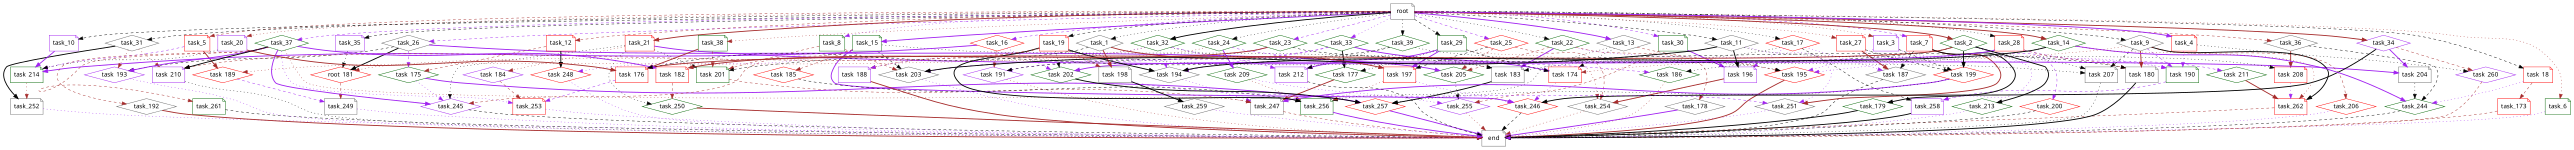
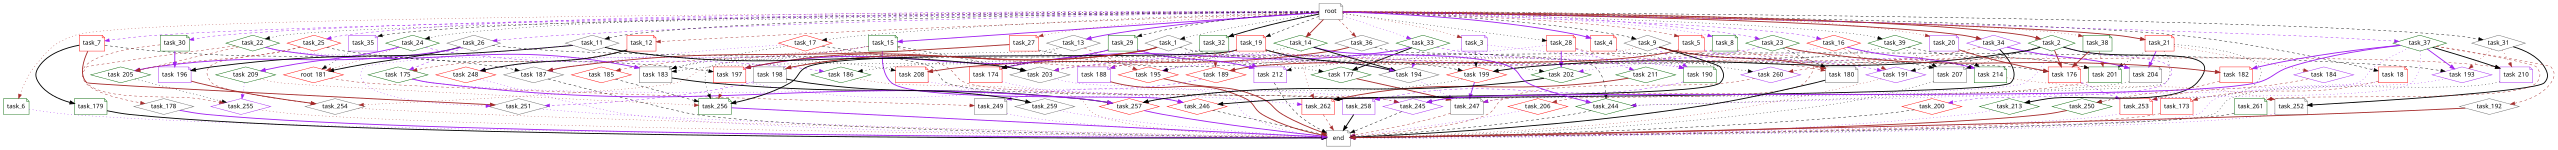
(64, 43) -> none
(1158, 43) -> (1214, 43)
(1771, 57) -> none
(757, 98) -> (1954, 95)
(1873, 107) -> (91, 107)
